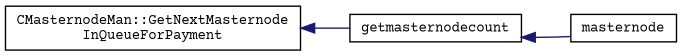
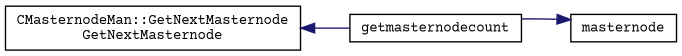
(153, 28) -> (153, 28)
(553, 37) -> (539, 19)
